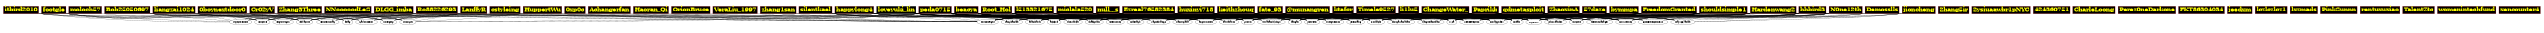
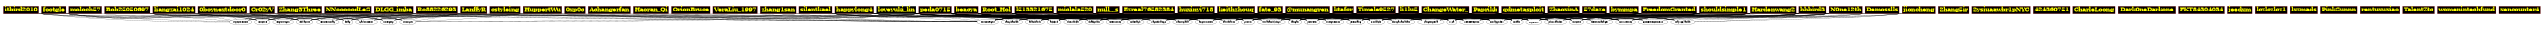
(2147, 10) -> (2147, 10)
(2202, 10) -> (2202, 10)
(1431, 22) -> (1431, 22)
